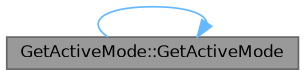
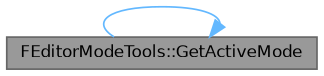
(153, 53) -> (162, 53)
